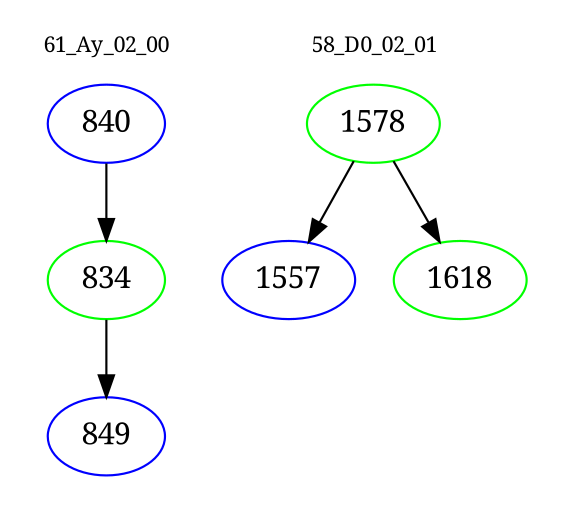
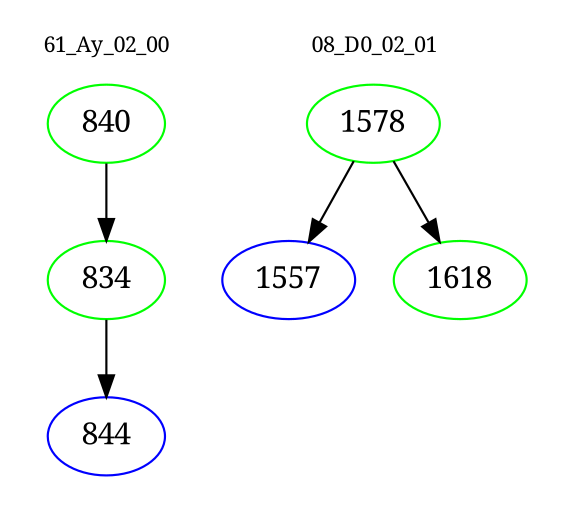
(374, 47) -> (374, 47)
(106, 124) -> (106, 124)
(106, 436) -> (106, 436)
